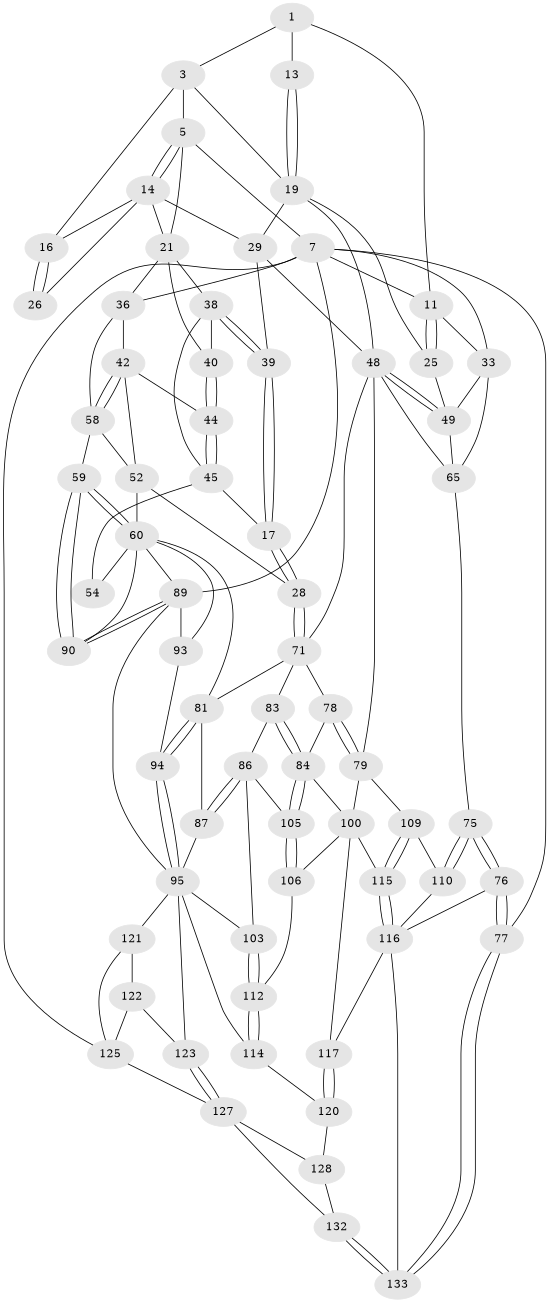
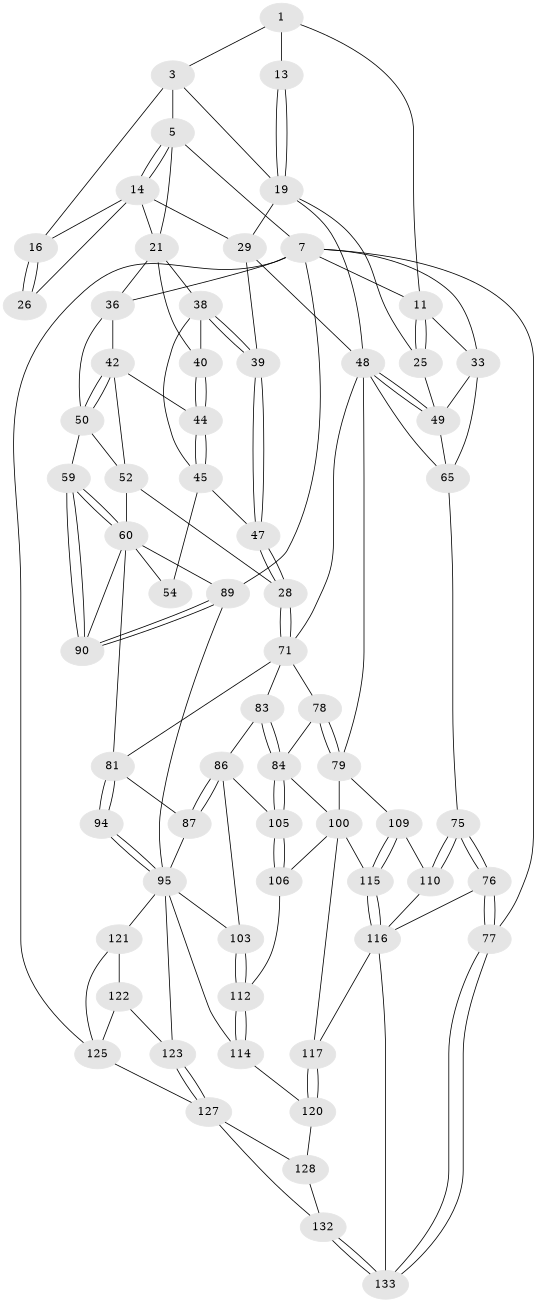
(93, 421) -> (82, 421)
(269, 536) -> (258, 536)
(181, 651) -> none
